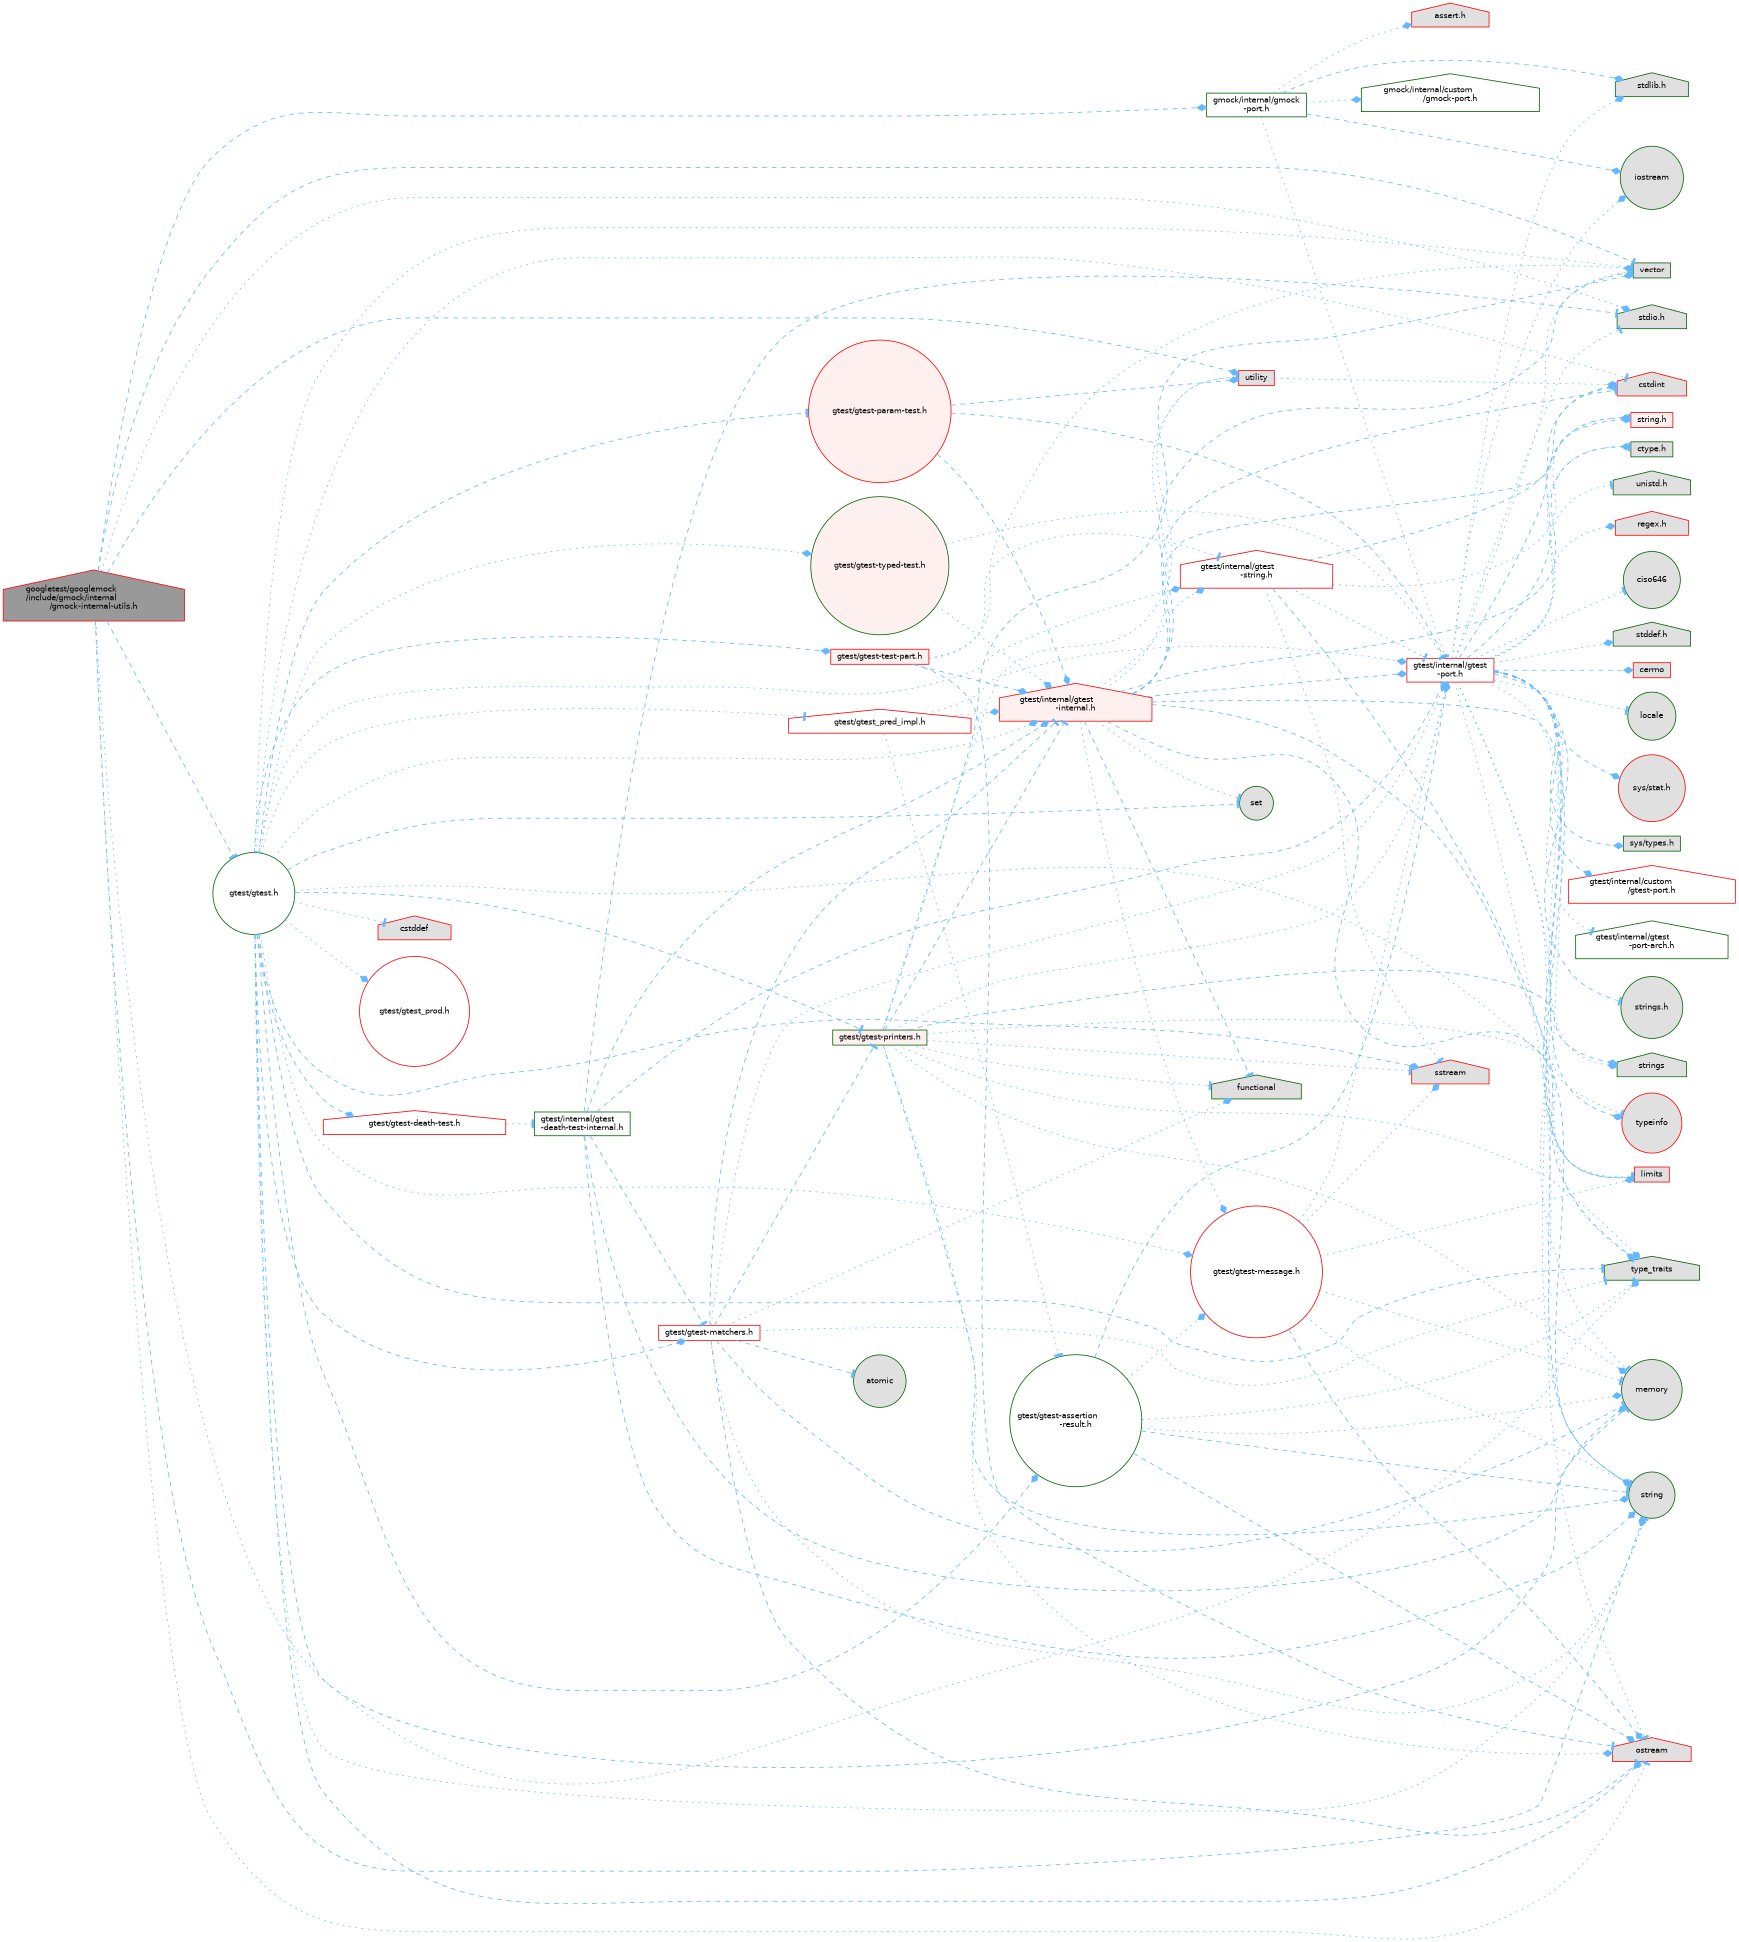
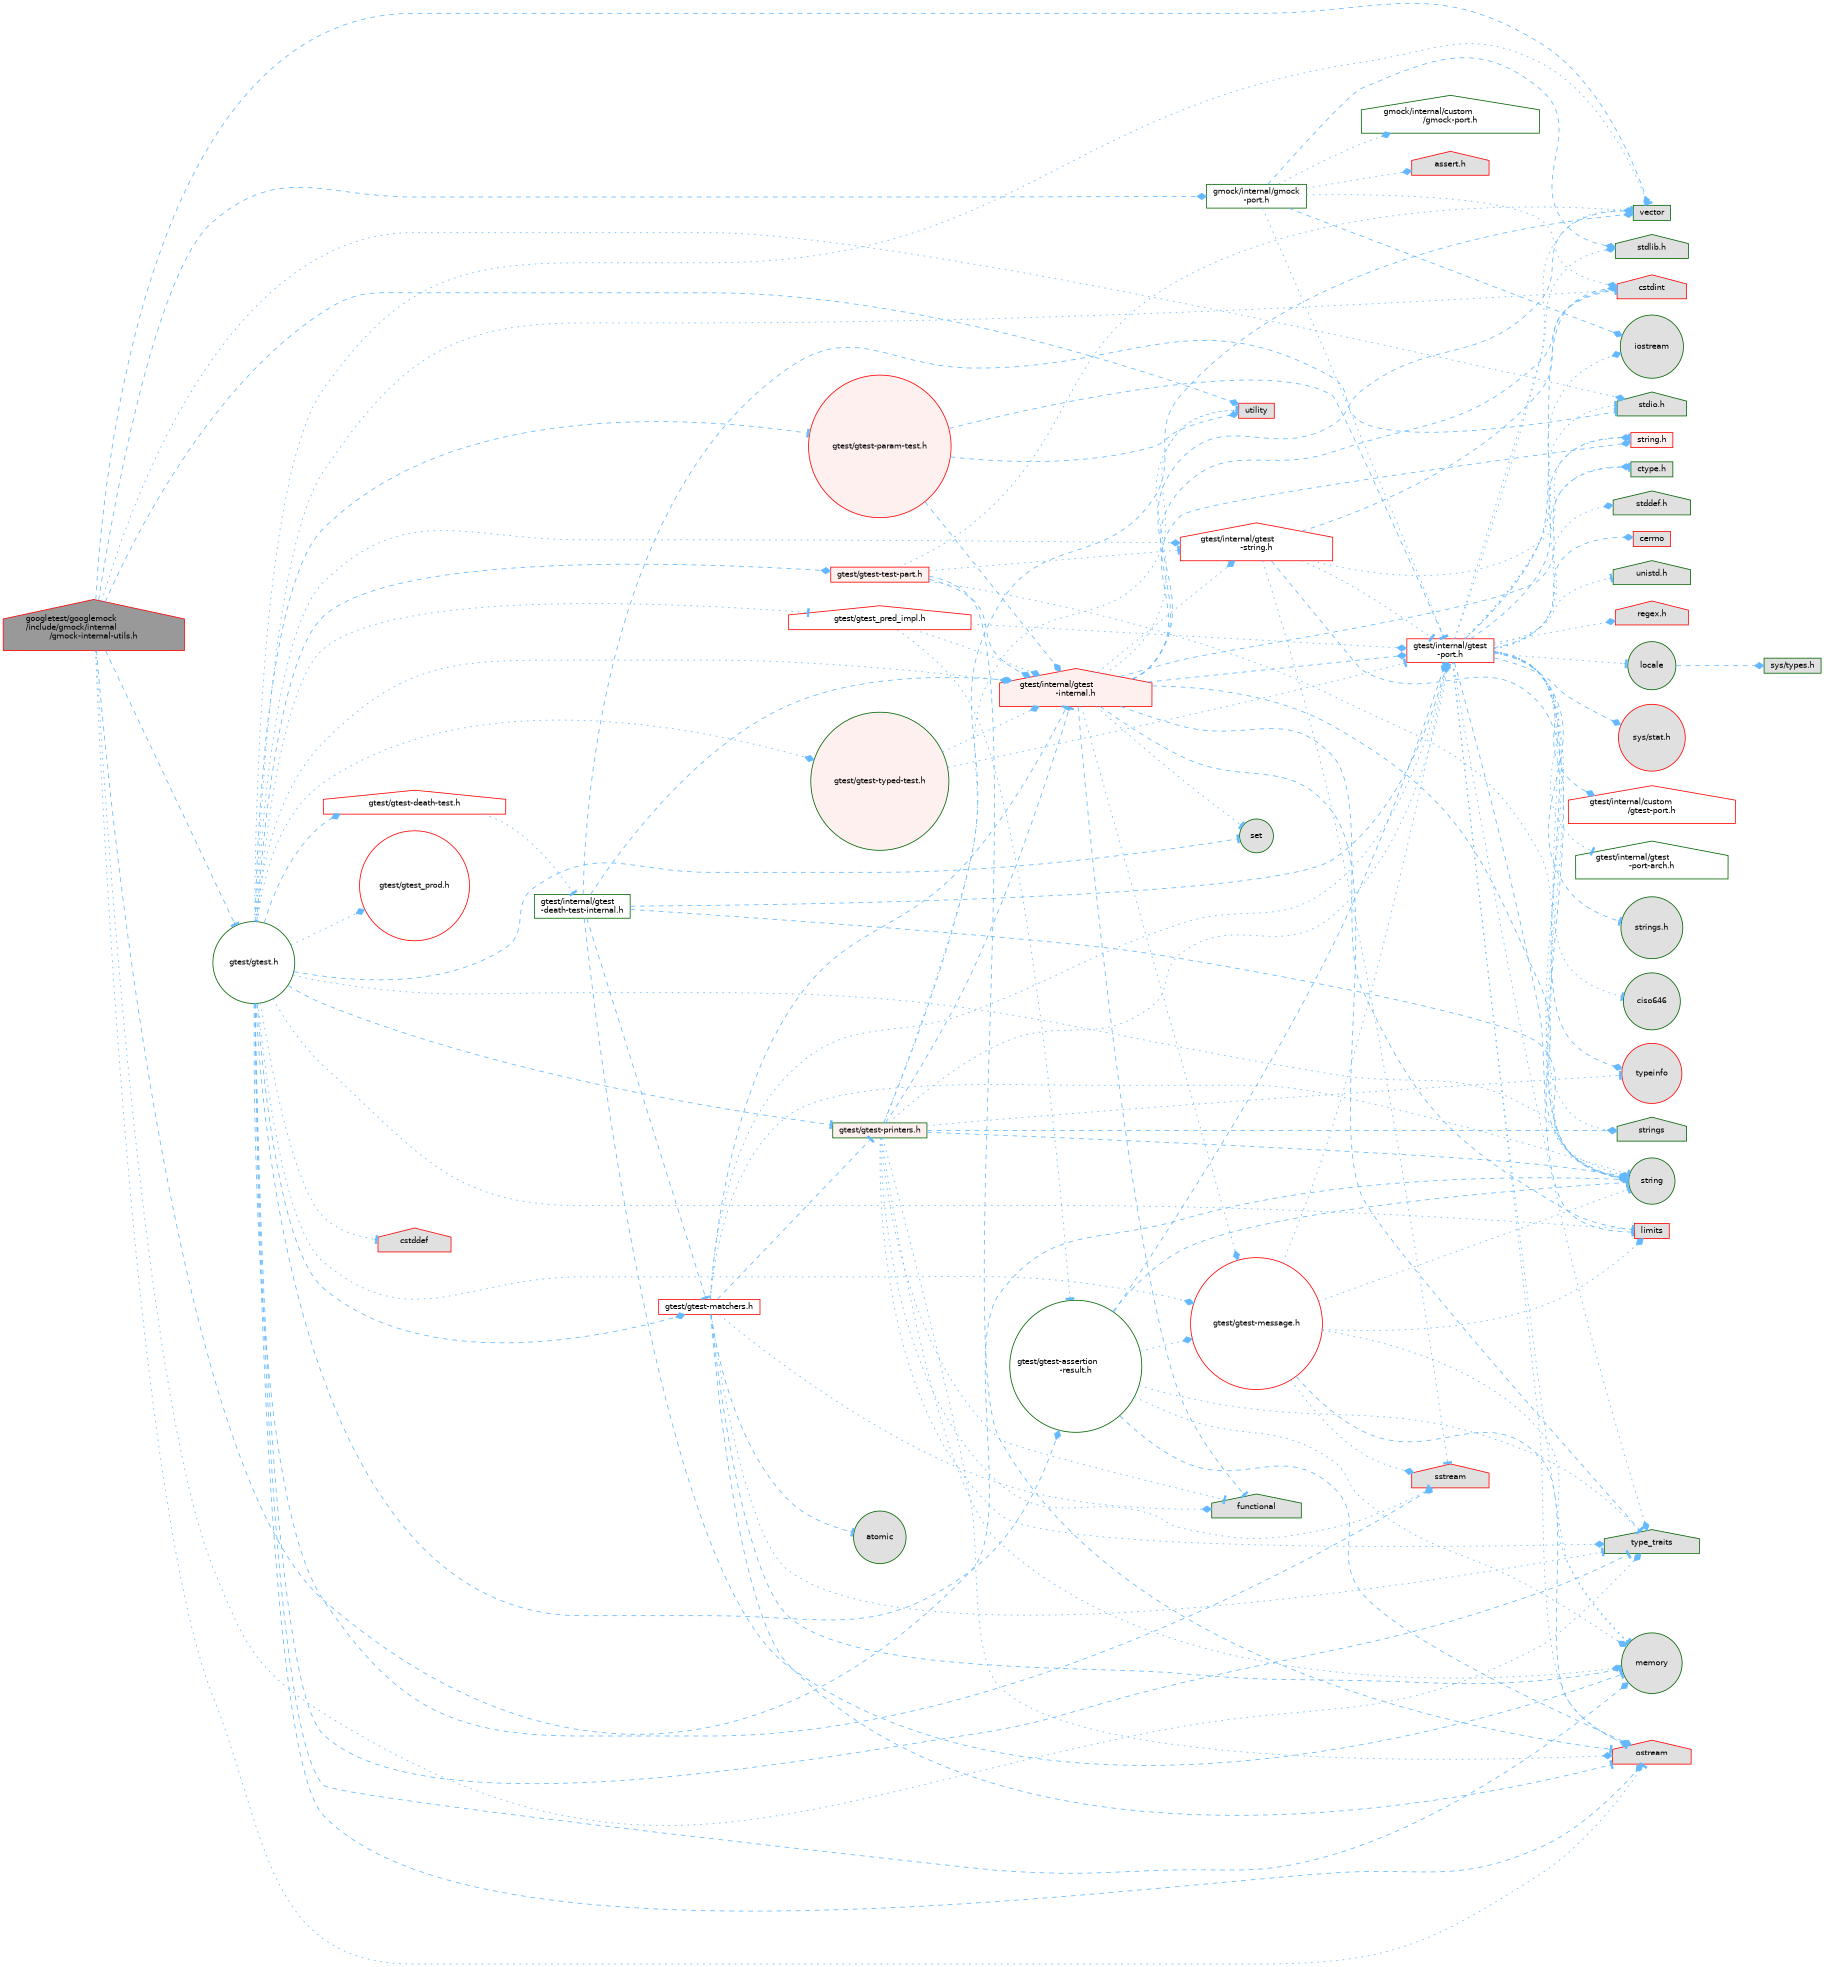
(704, 228) -> (746, 260)
(1441, 381) -> (1475, 202)
none -> (1402, 728)
(1553, 760) -> (1715, 666)
